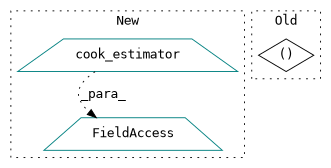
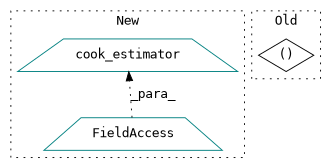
(79, 90) -> (131, 99)
